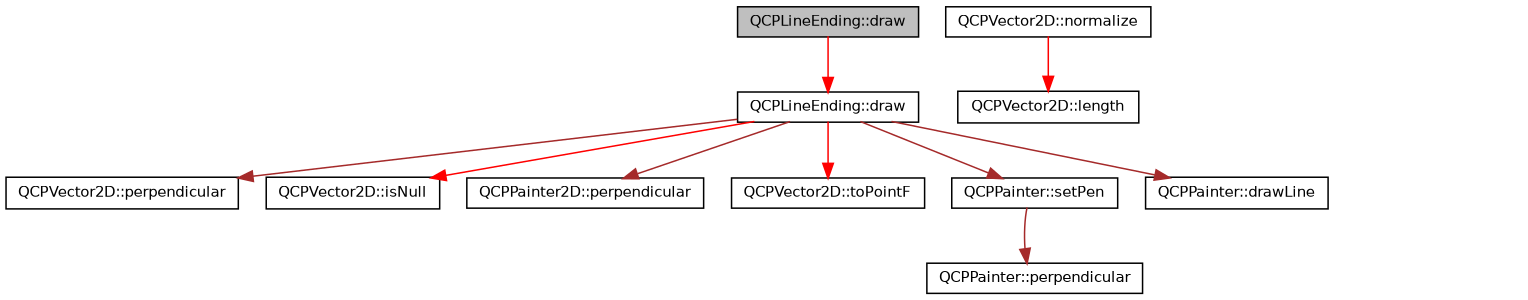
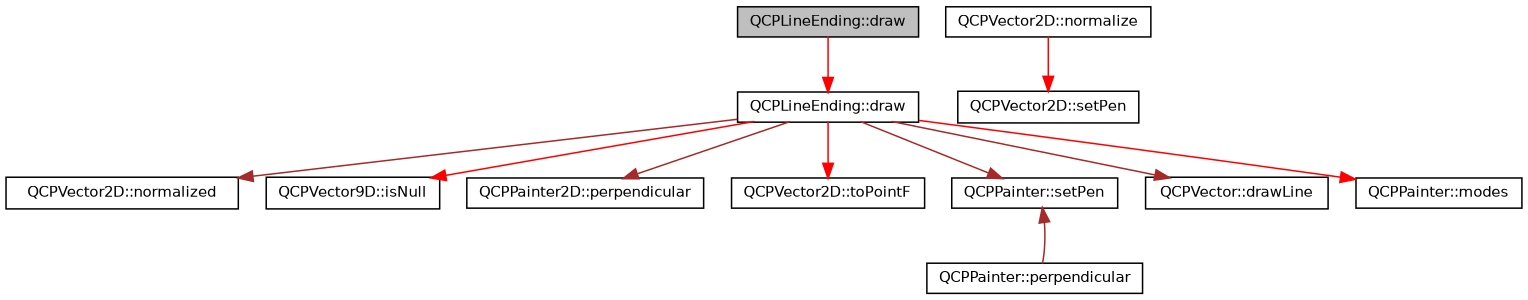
(1048, 107) -> (1048, 107)
(122, 193) -> (122, 193)
(353, 193) -> (353, 193)
(1237, 193) -> (1237, 193)
none -> (1439, 193)
(1025, 228) -> (1045, 243)
